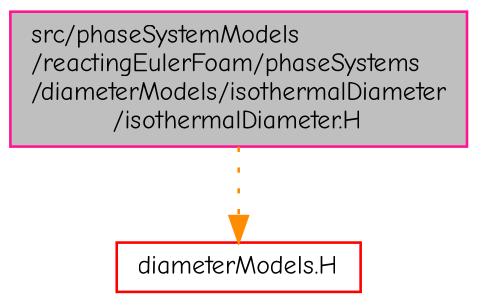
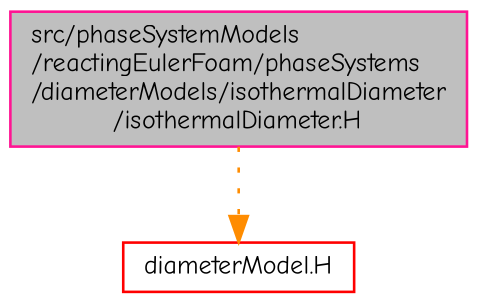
(239, 267) -> (239, 267)
